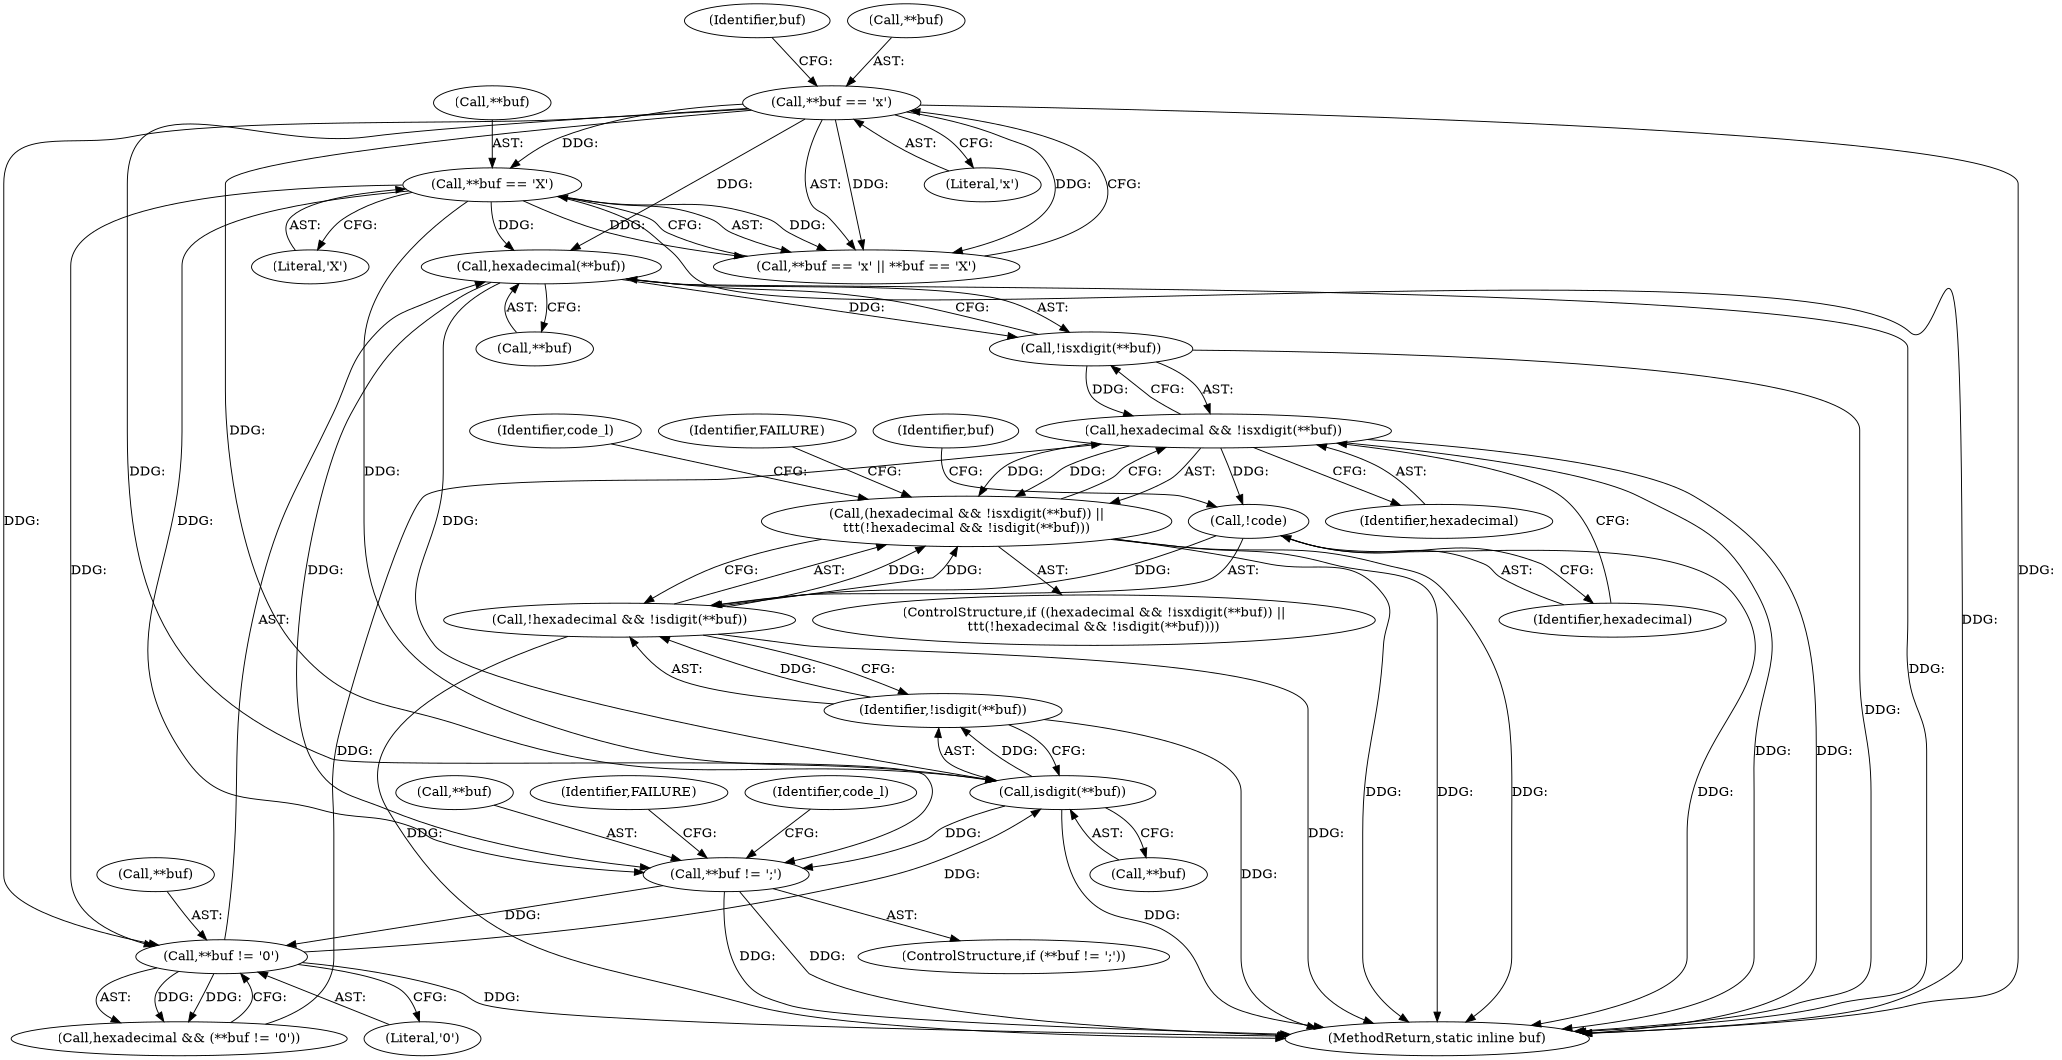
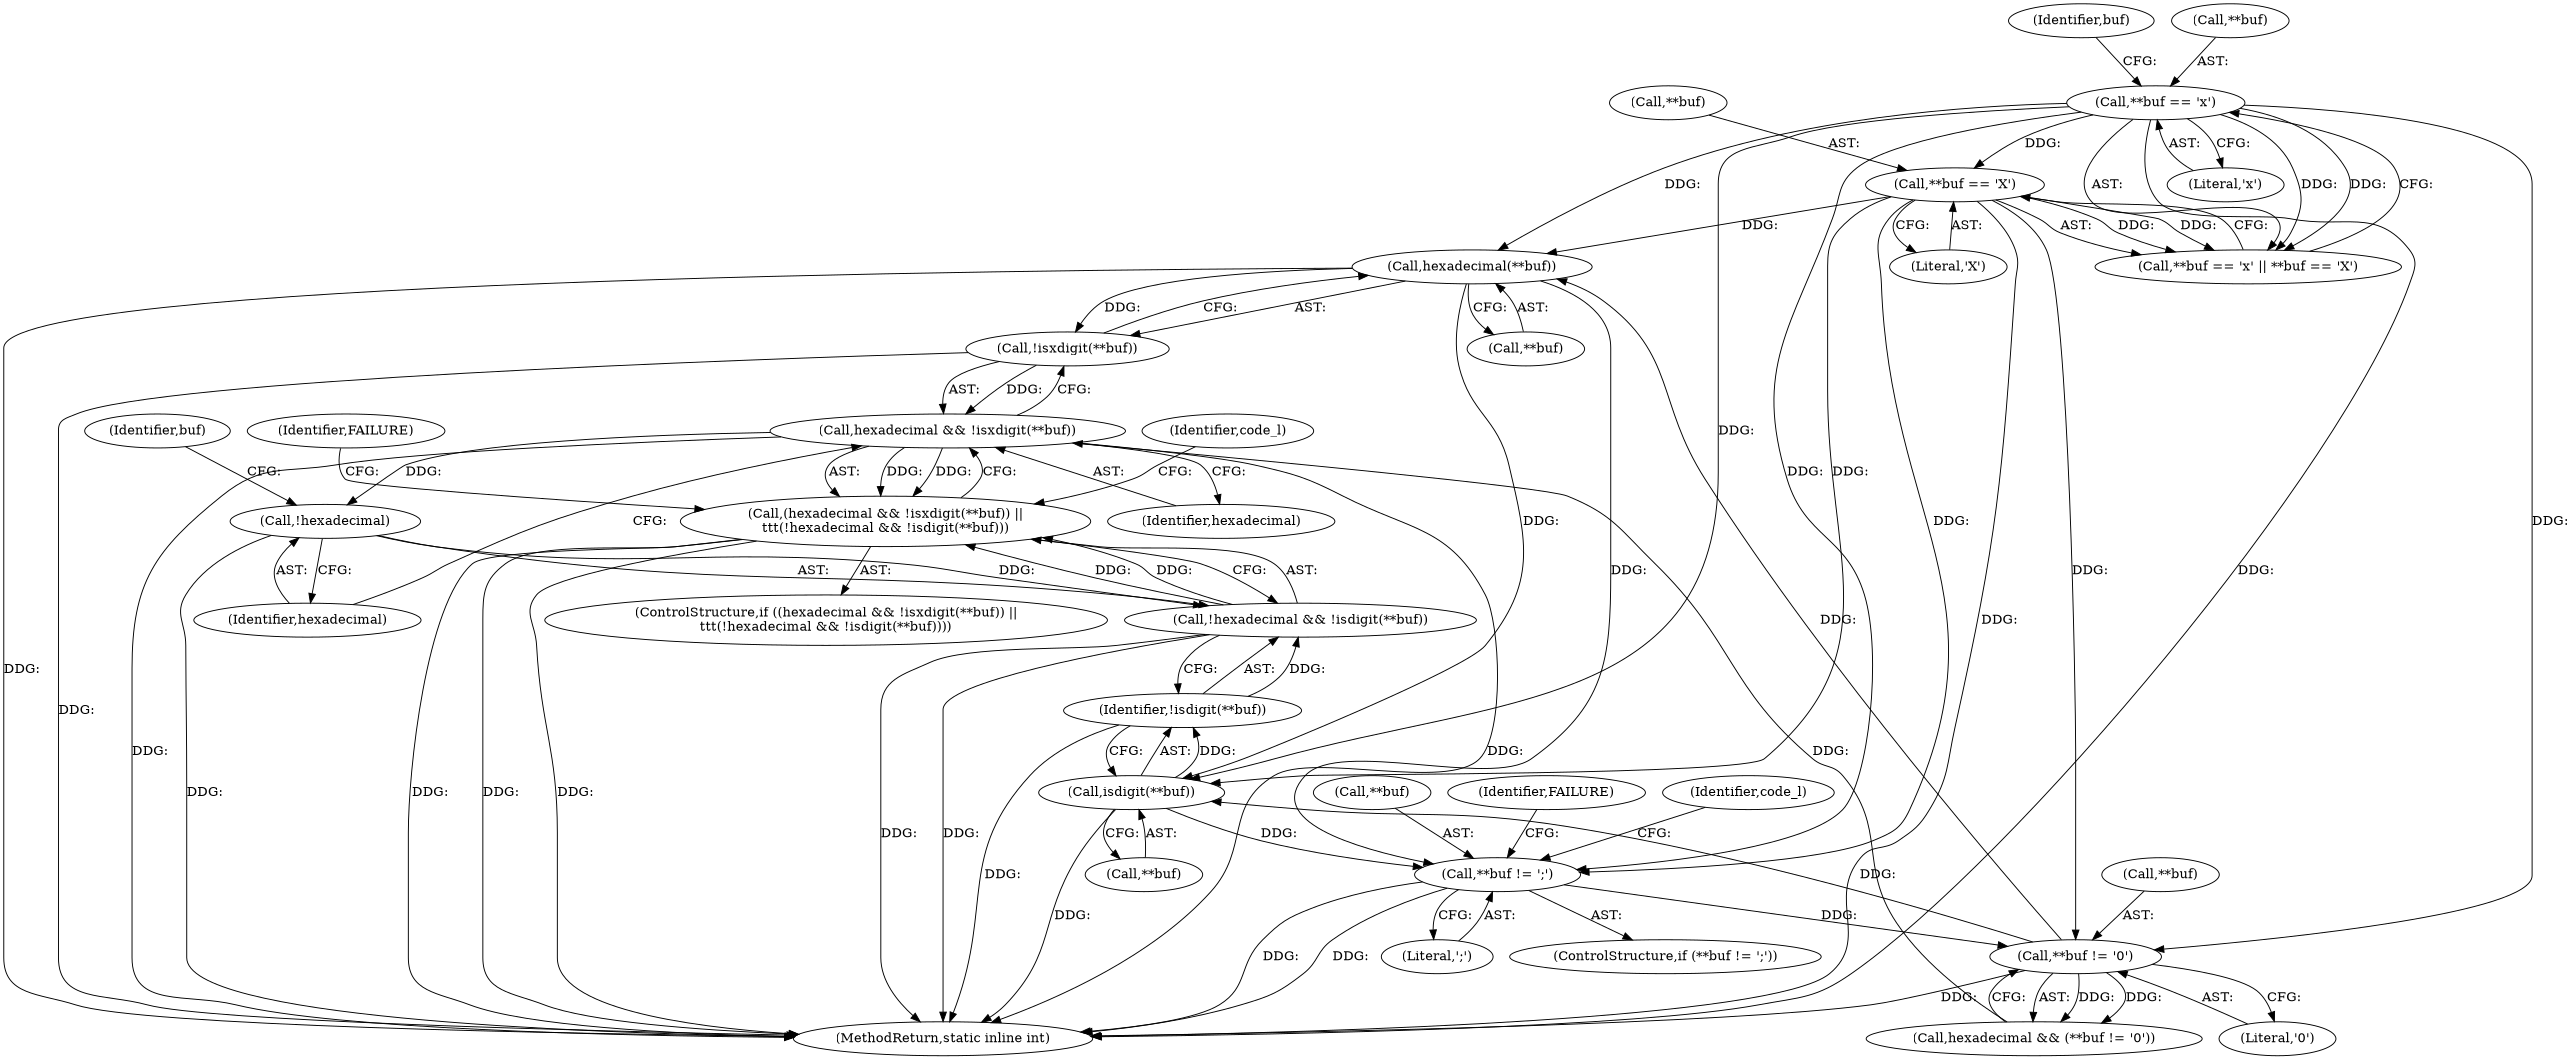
(1249, 521) -> (325, 521)
(276, 620) -> (1840, 620)
none -> (1437, 957)
(1437, 1039) -> (943, 1039)
